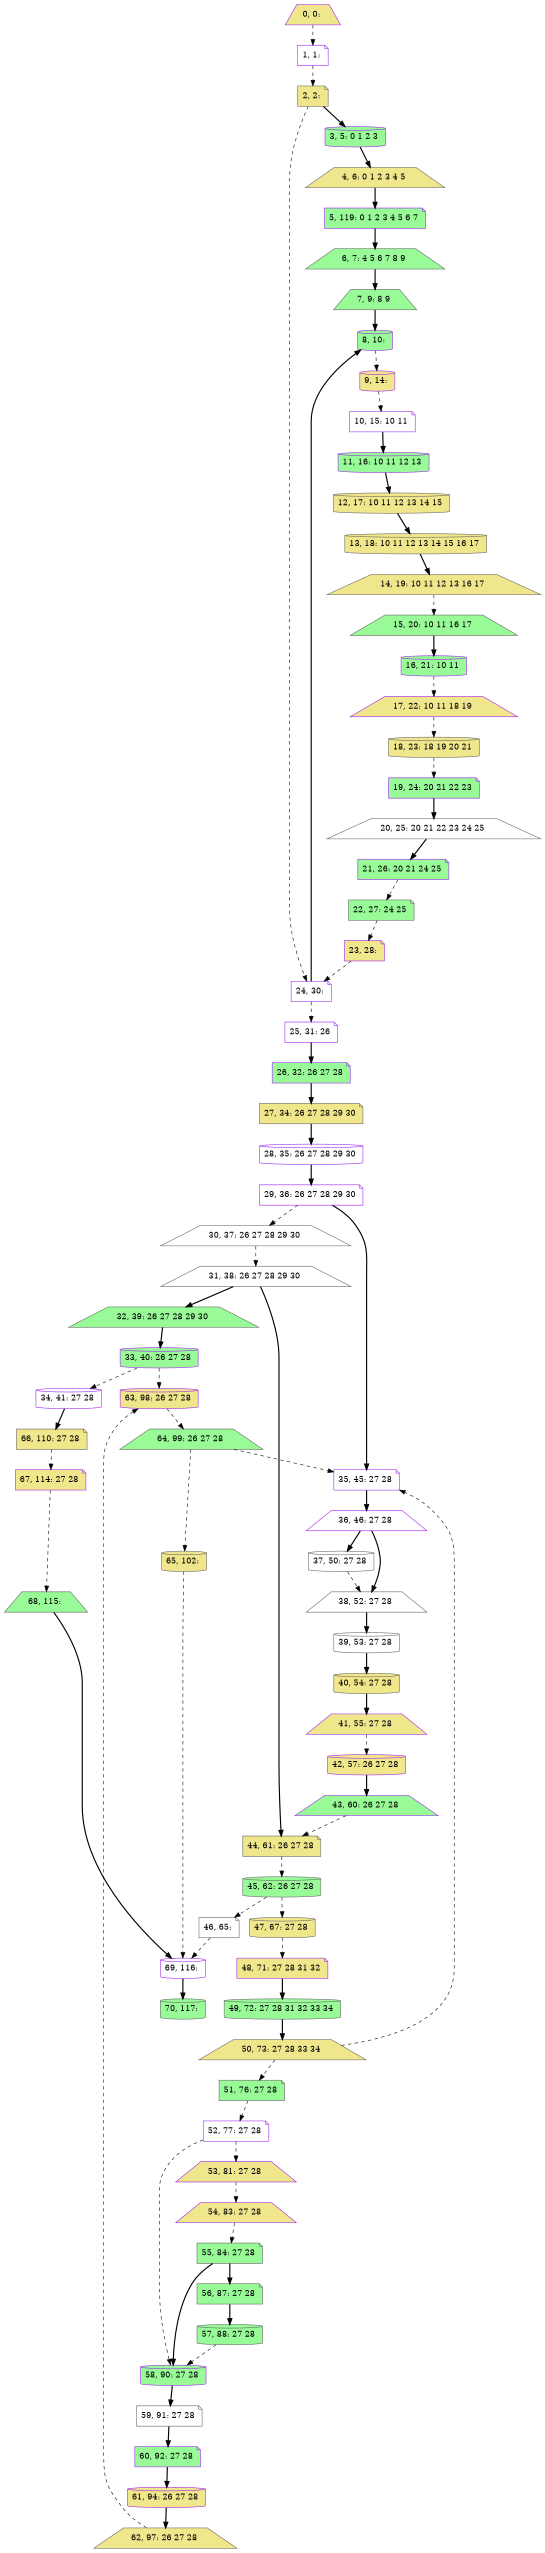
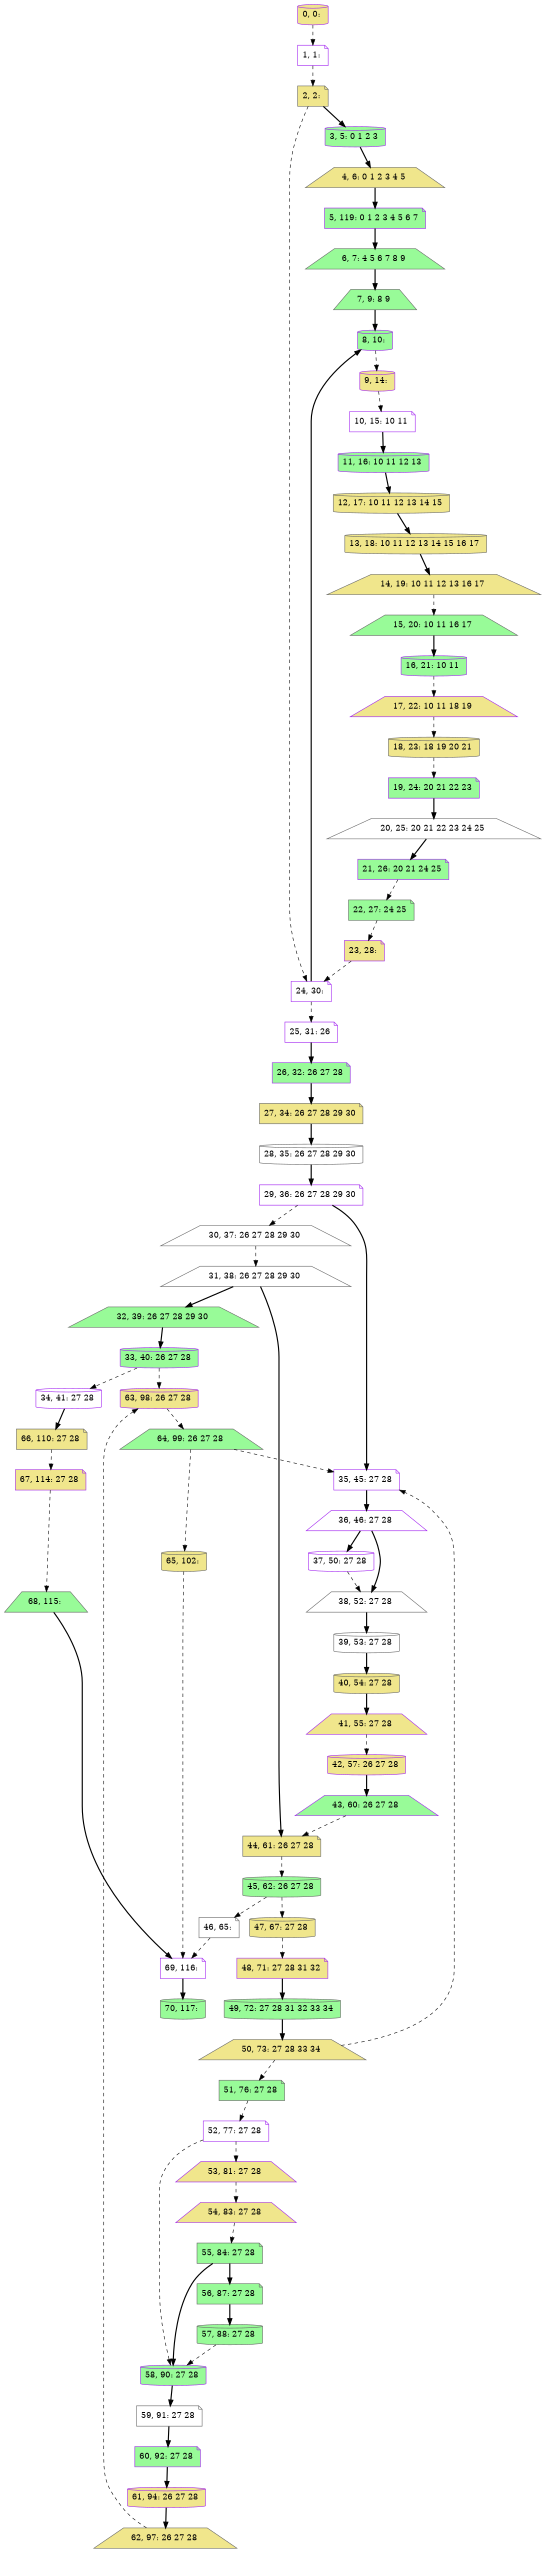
(313, 15) -> (313, 15)
(311, 1154) -> (311, 1154)
(341, 1561) -> (341, 1561)
(183, 1968) -> (183, 1968)
